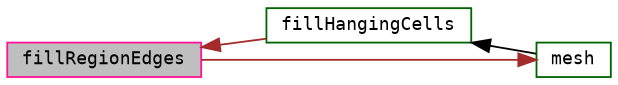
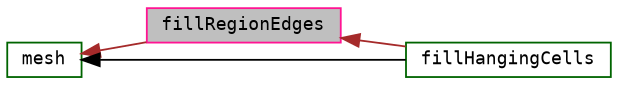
(507, 49) -> (253, 60)
